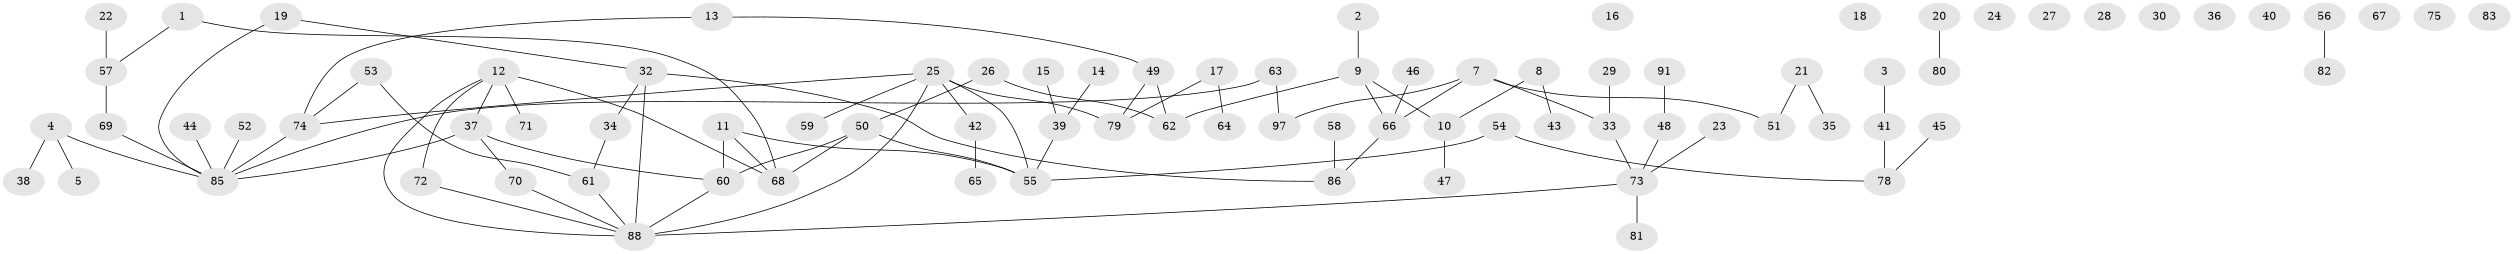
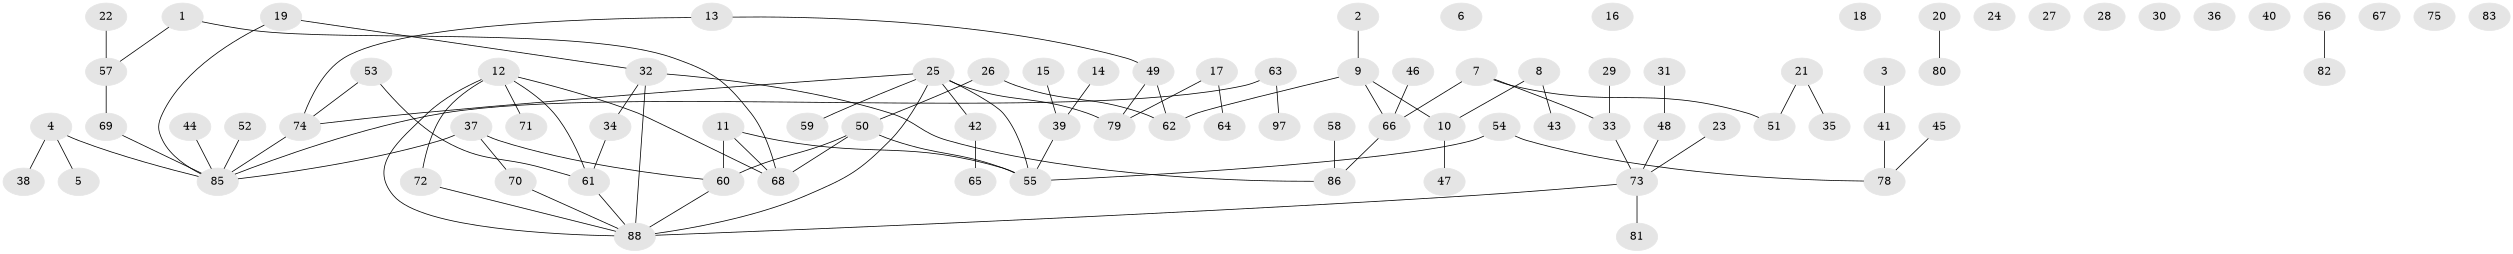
none -> (1461, 17)
(1665, 72) -> (1665, 72)
(1381, 97) -> none
(485, 99) -> (558, 118)
